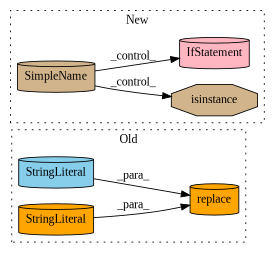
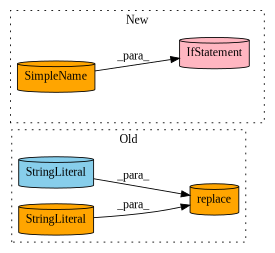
(133, 56) -> (133, 56)
(56, 77) -> (56, 77)
(214, 100) -> none
